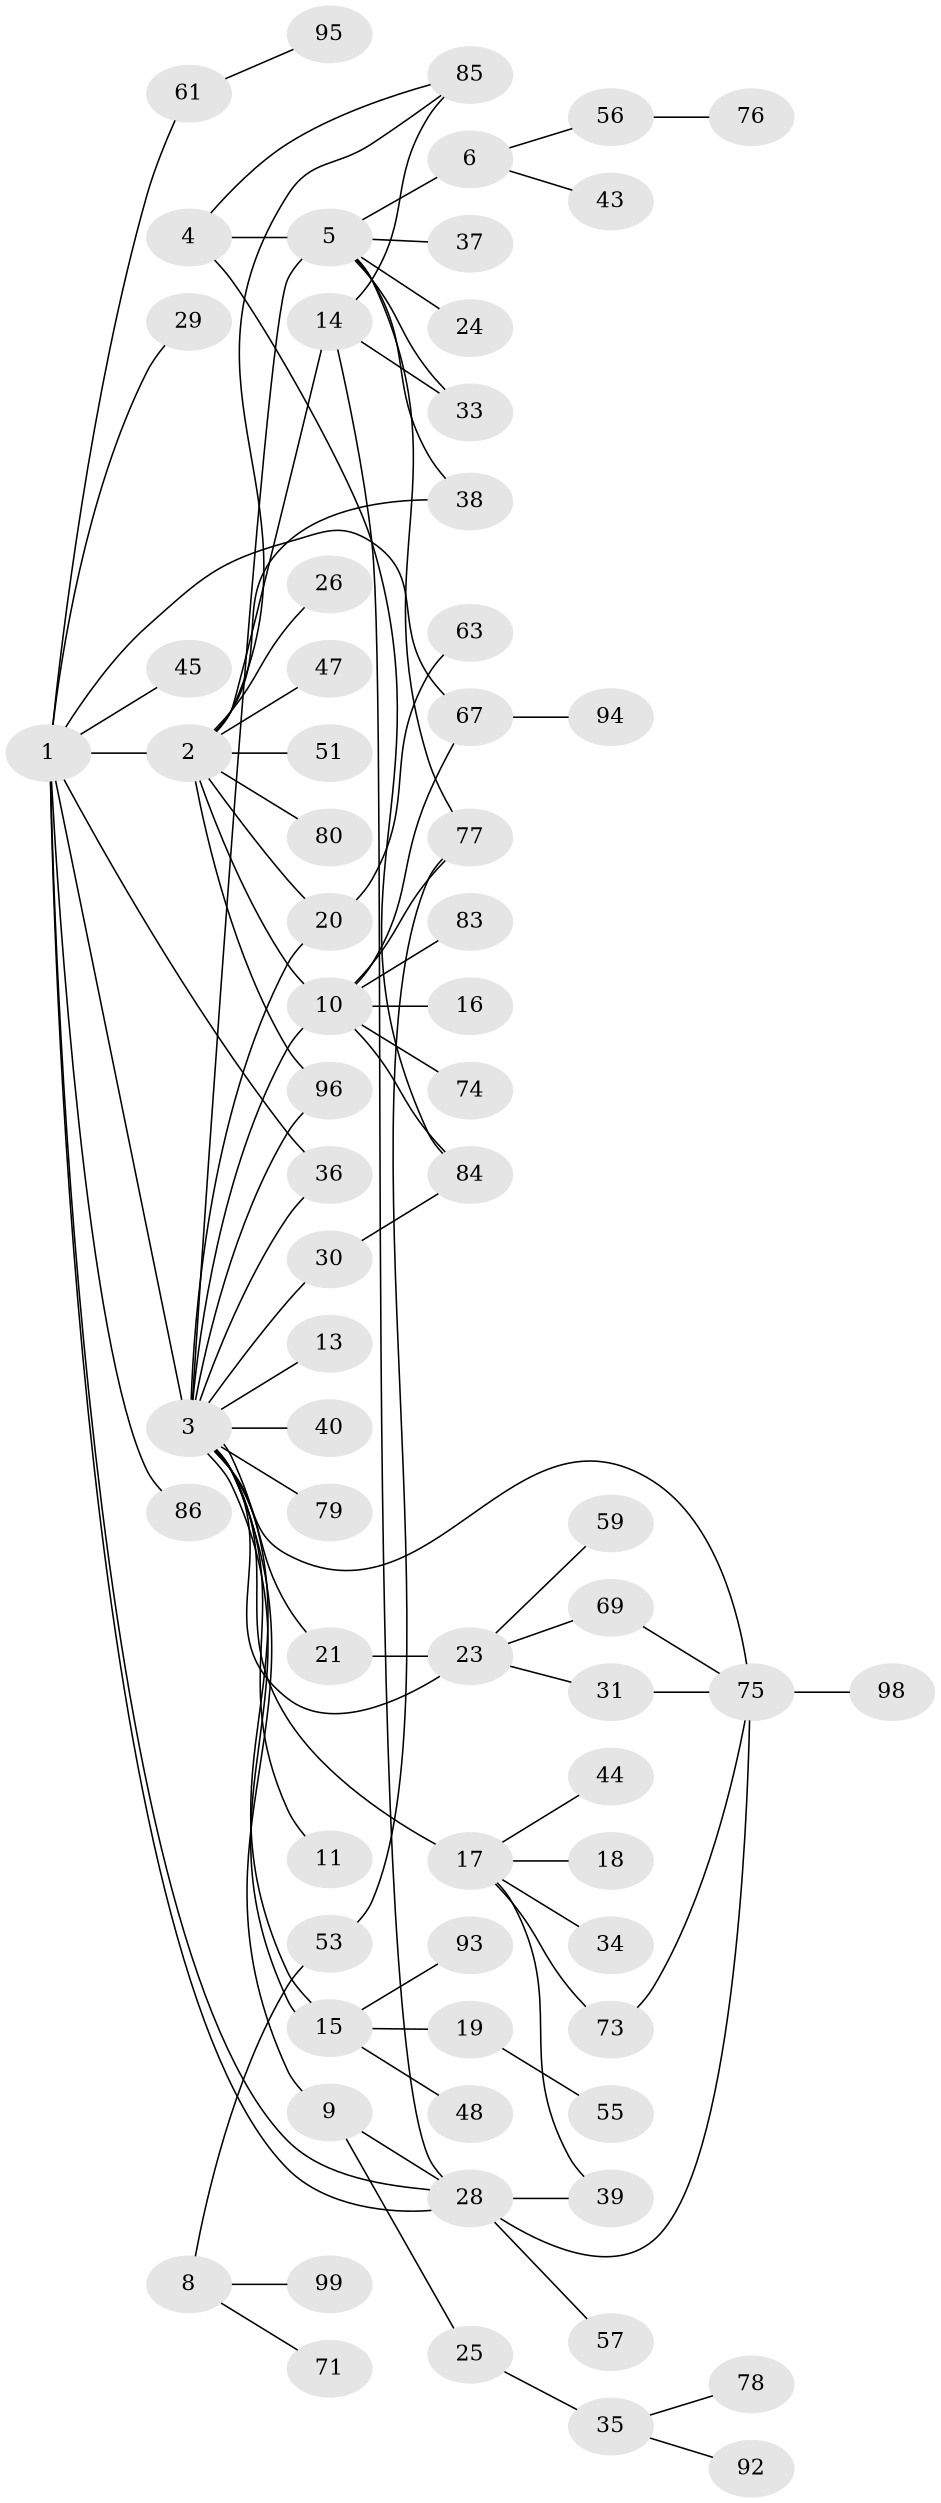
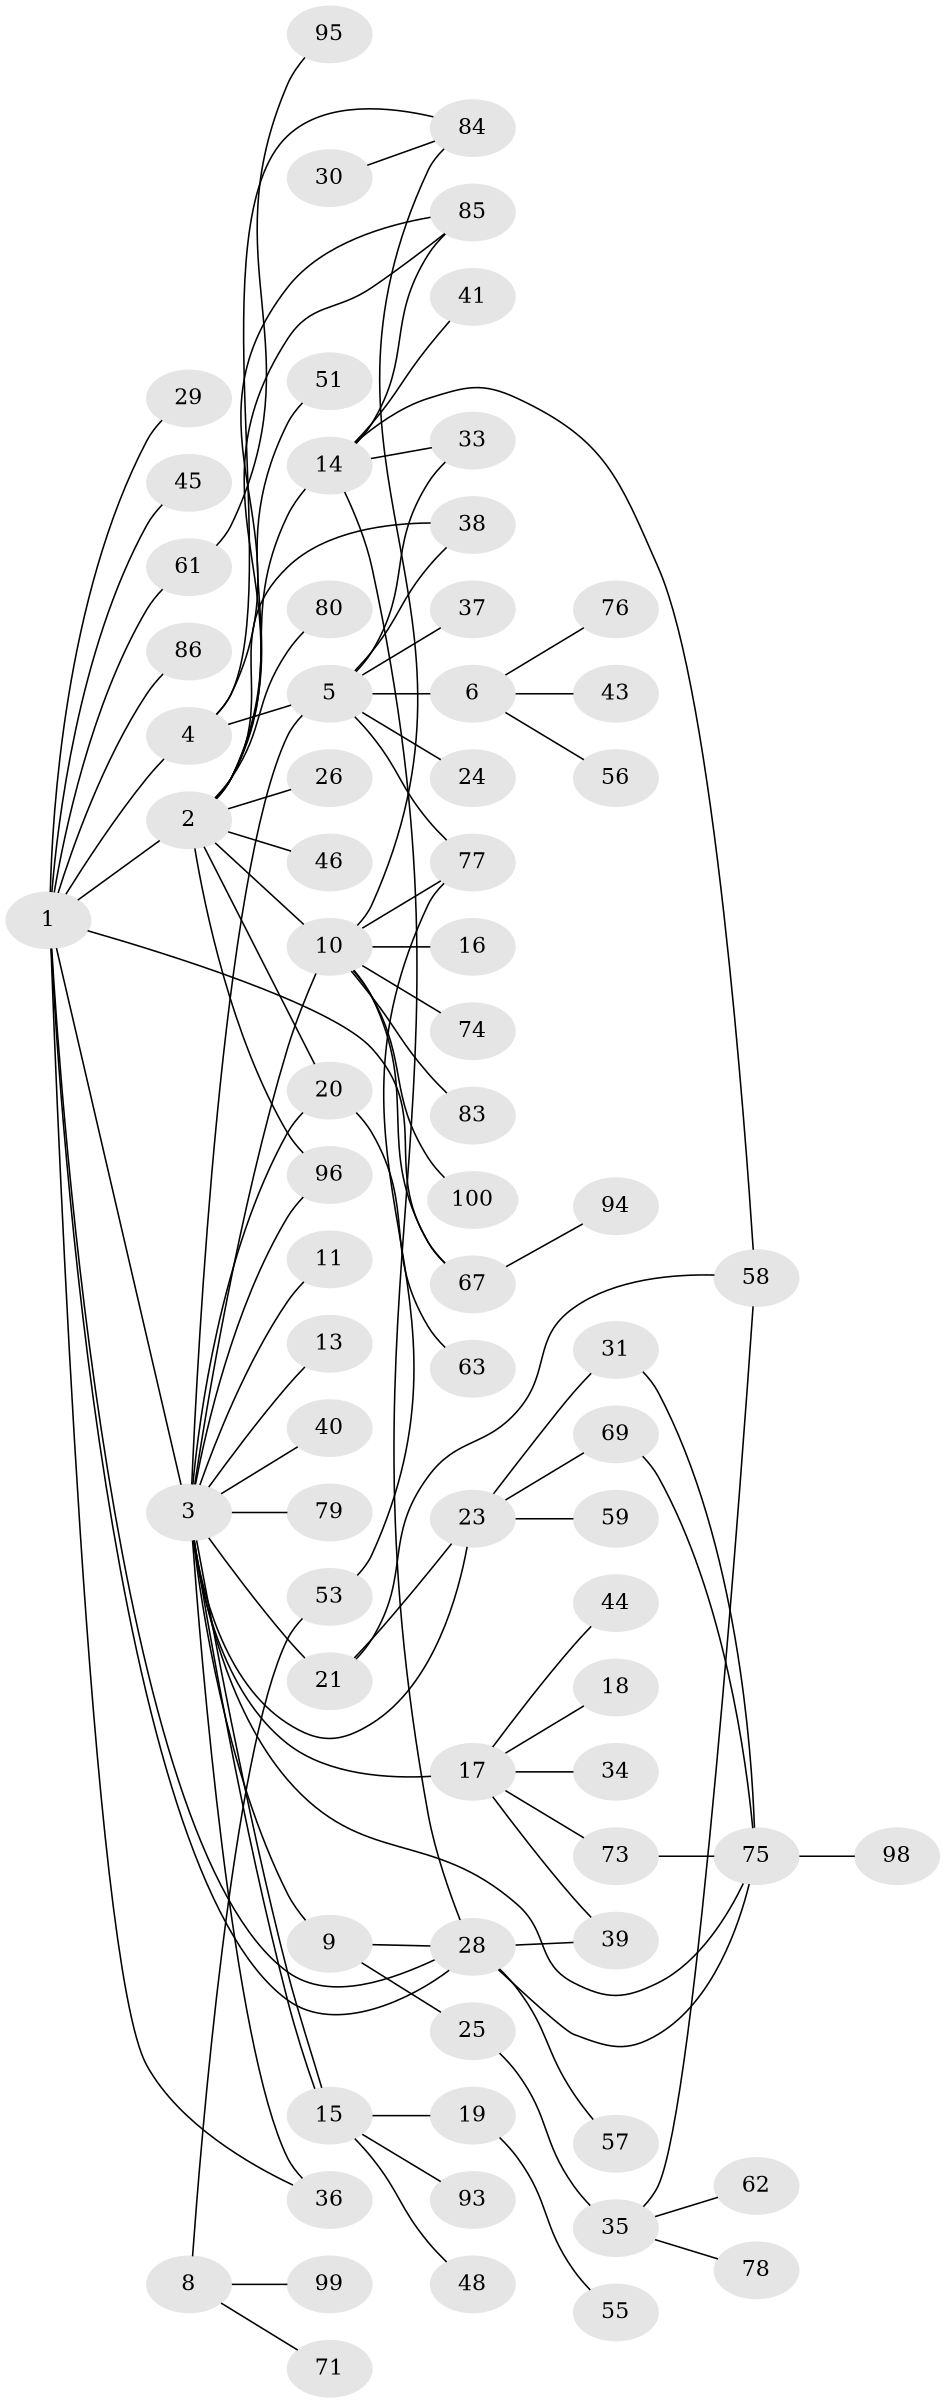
(682, 117) -> (545, 651)
none -> (473, 297)
(330, 669) -> (330, 862)
none -> (112, 824)
none -> (473, 1200)
none -> (757, 1278)
(255, 1341) -> none
(752, 2469) -> (757, 2186)
